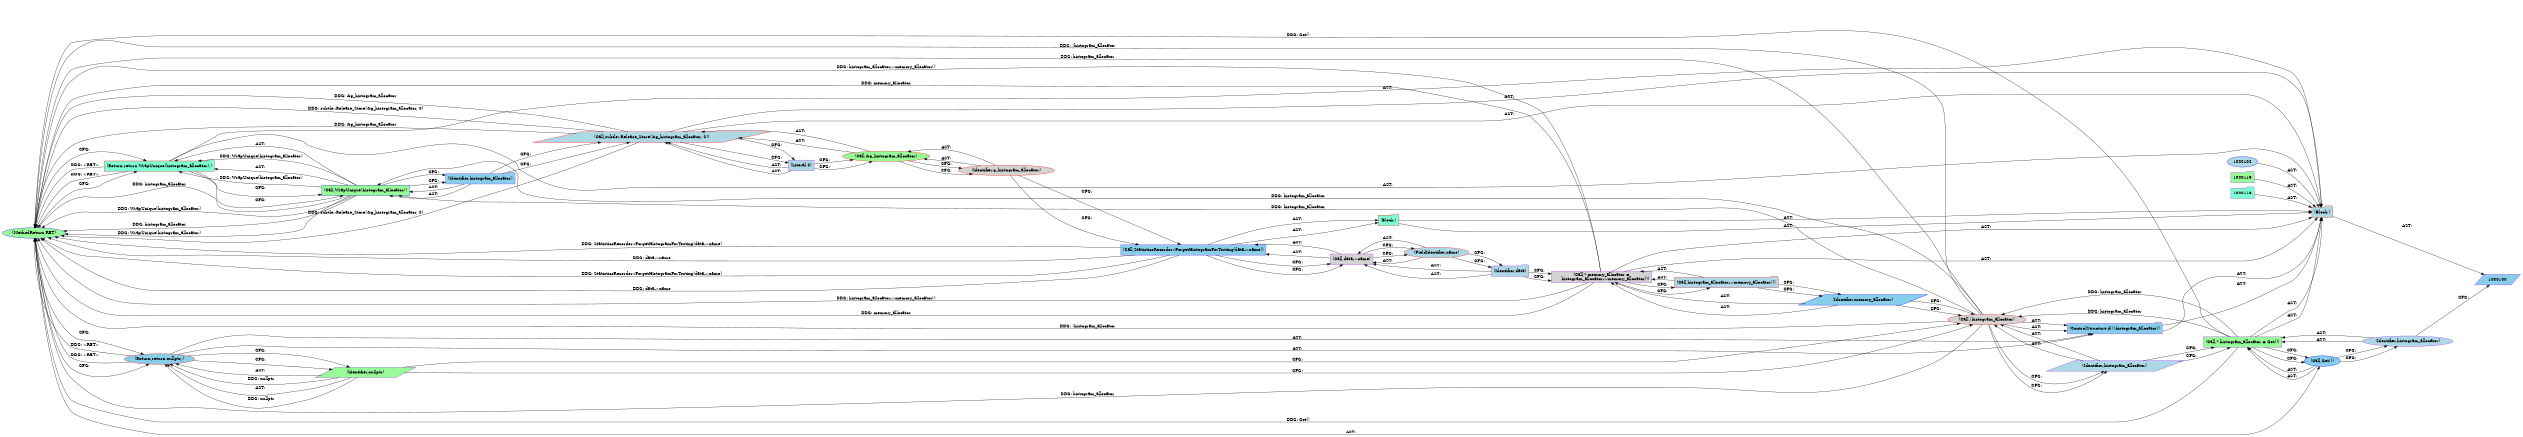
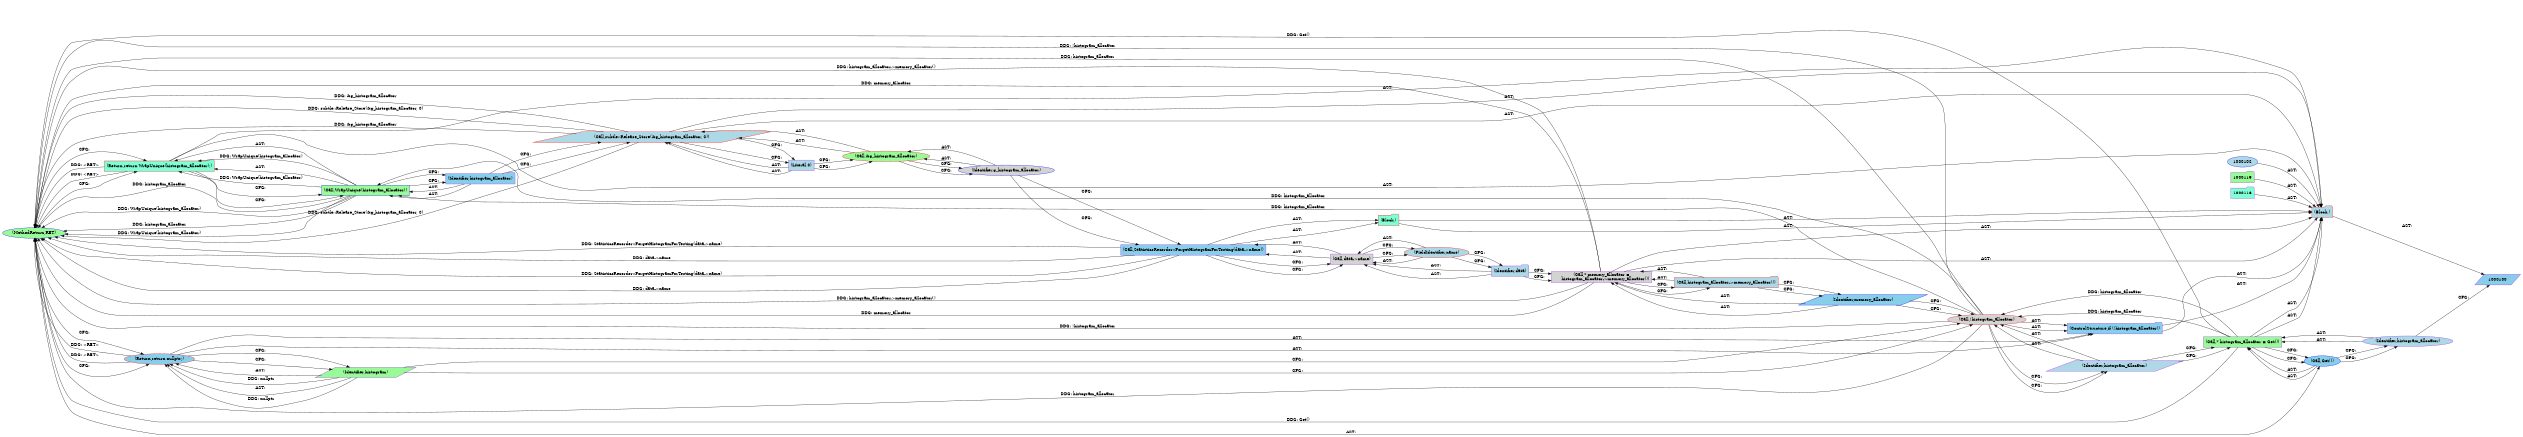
(1006, 170) -> (1006, 170)
(366, 372) -> (366, 372)
